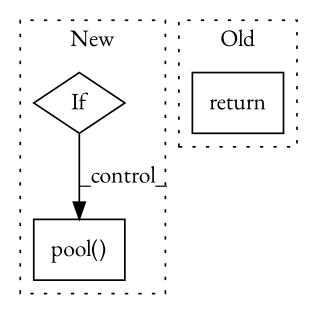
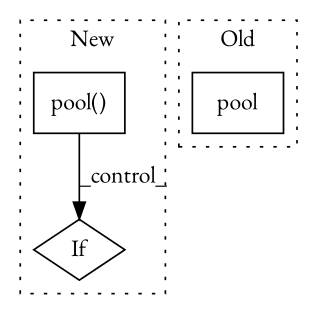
(238, 103) -> (238, 103)
(79, 168) -> (79, 168)
